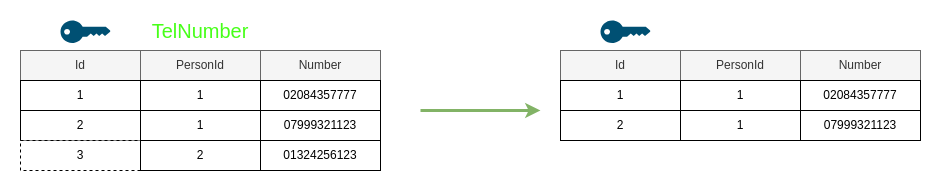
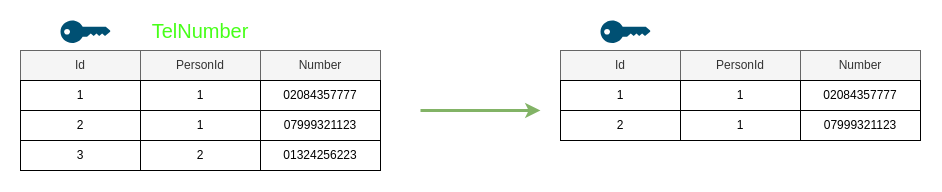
(81, 156) -> (81, 156)
(321, 156) -> (321, 156)
